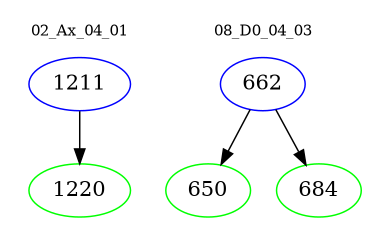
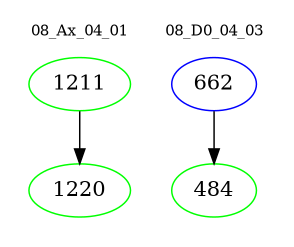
(80, 32) -> (80, 32)
(80, 84) -> (80, 84)
(208, 190) -> none
(319, 190) -> (214, 190)
